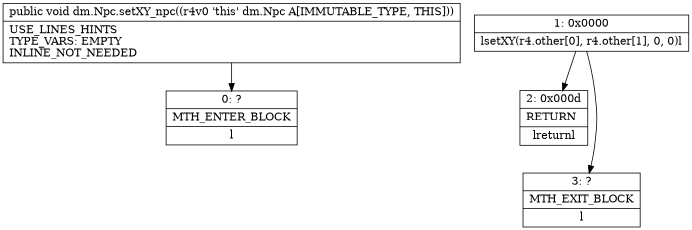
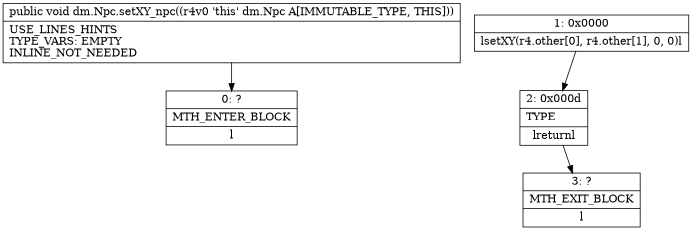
(596, 108) -> (567, 156)
(551, 117) -> (541, 117)
